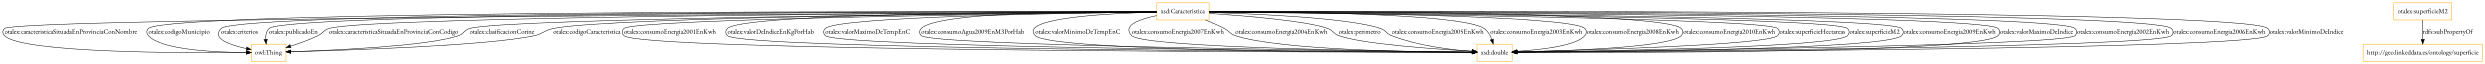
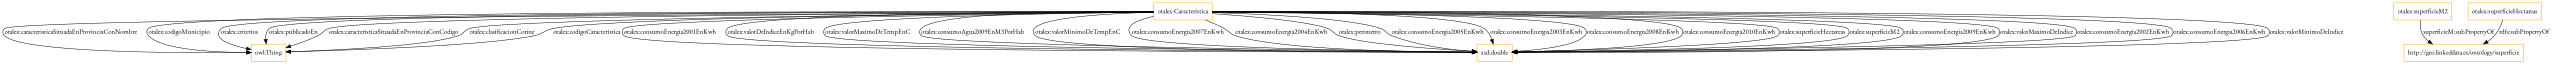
(1183, 11) -> (1183, 11)
none -> (2505, 11)
(2448, 32) -> (2459, 32)
